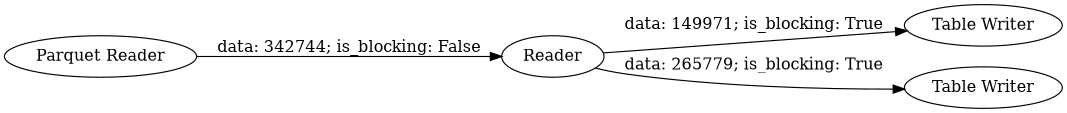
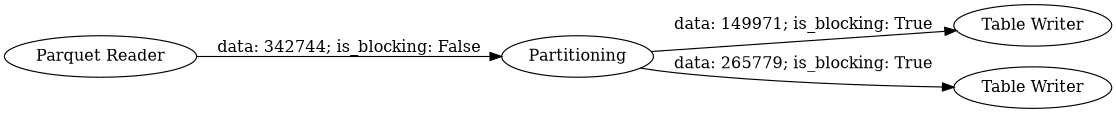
(553, 56) -> (578, 56)
